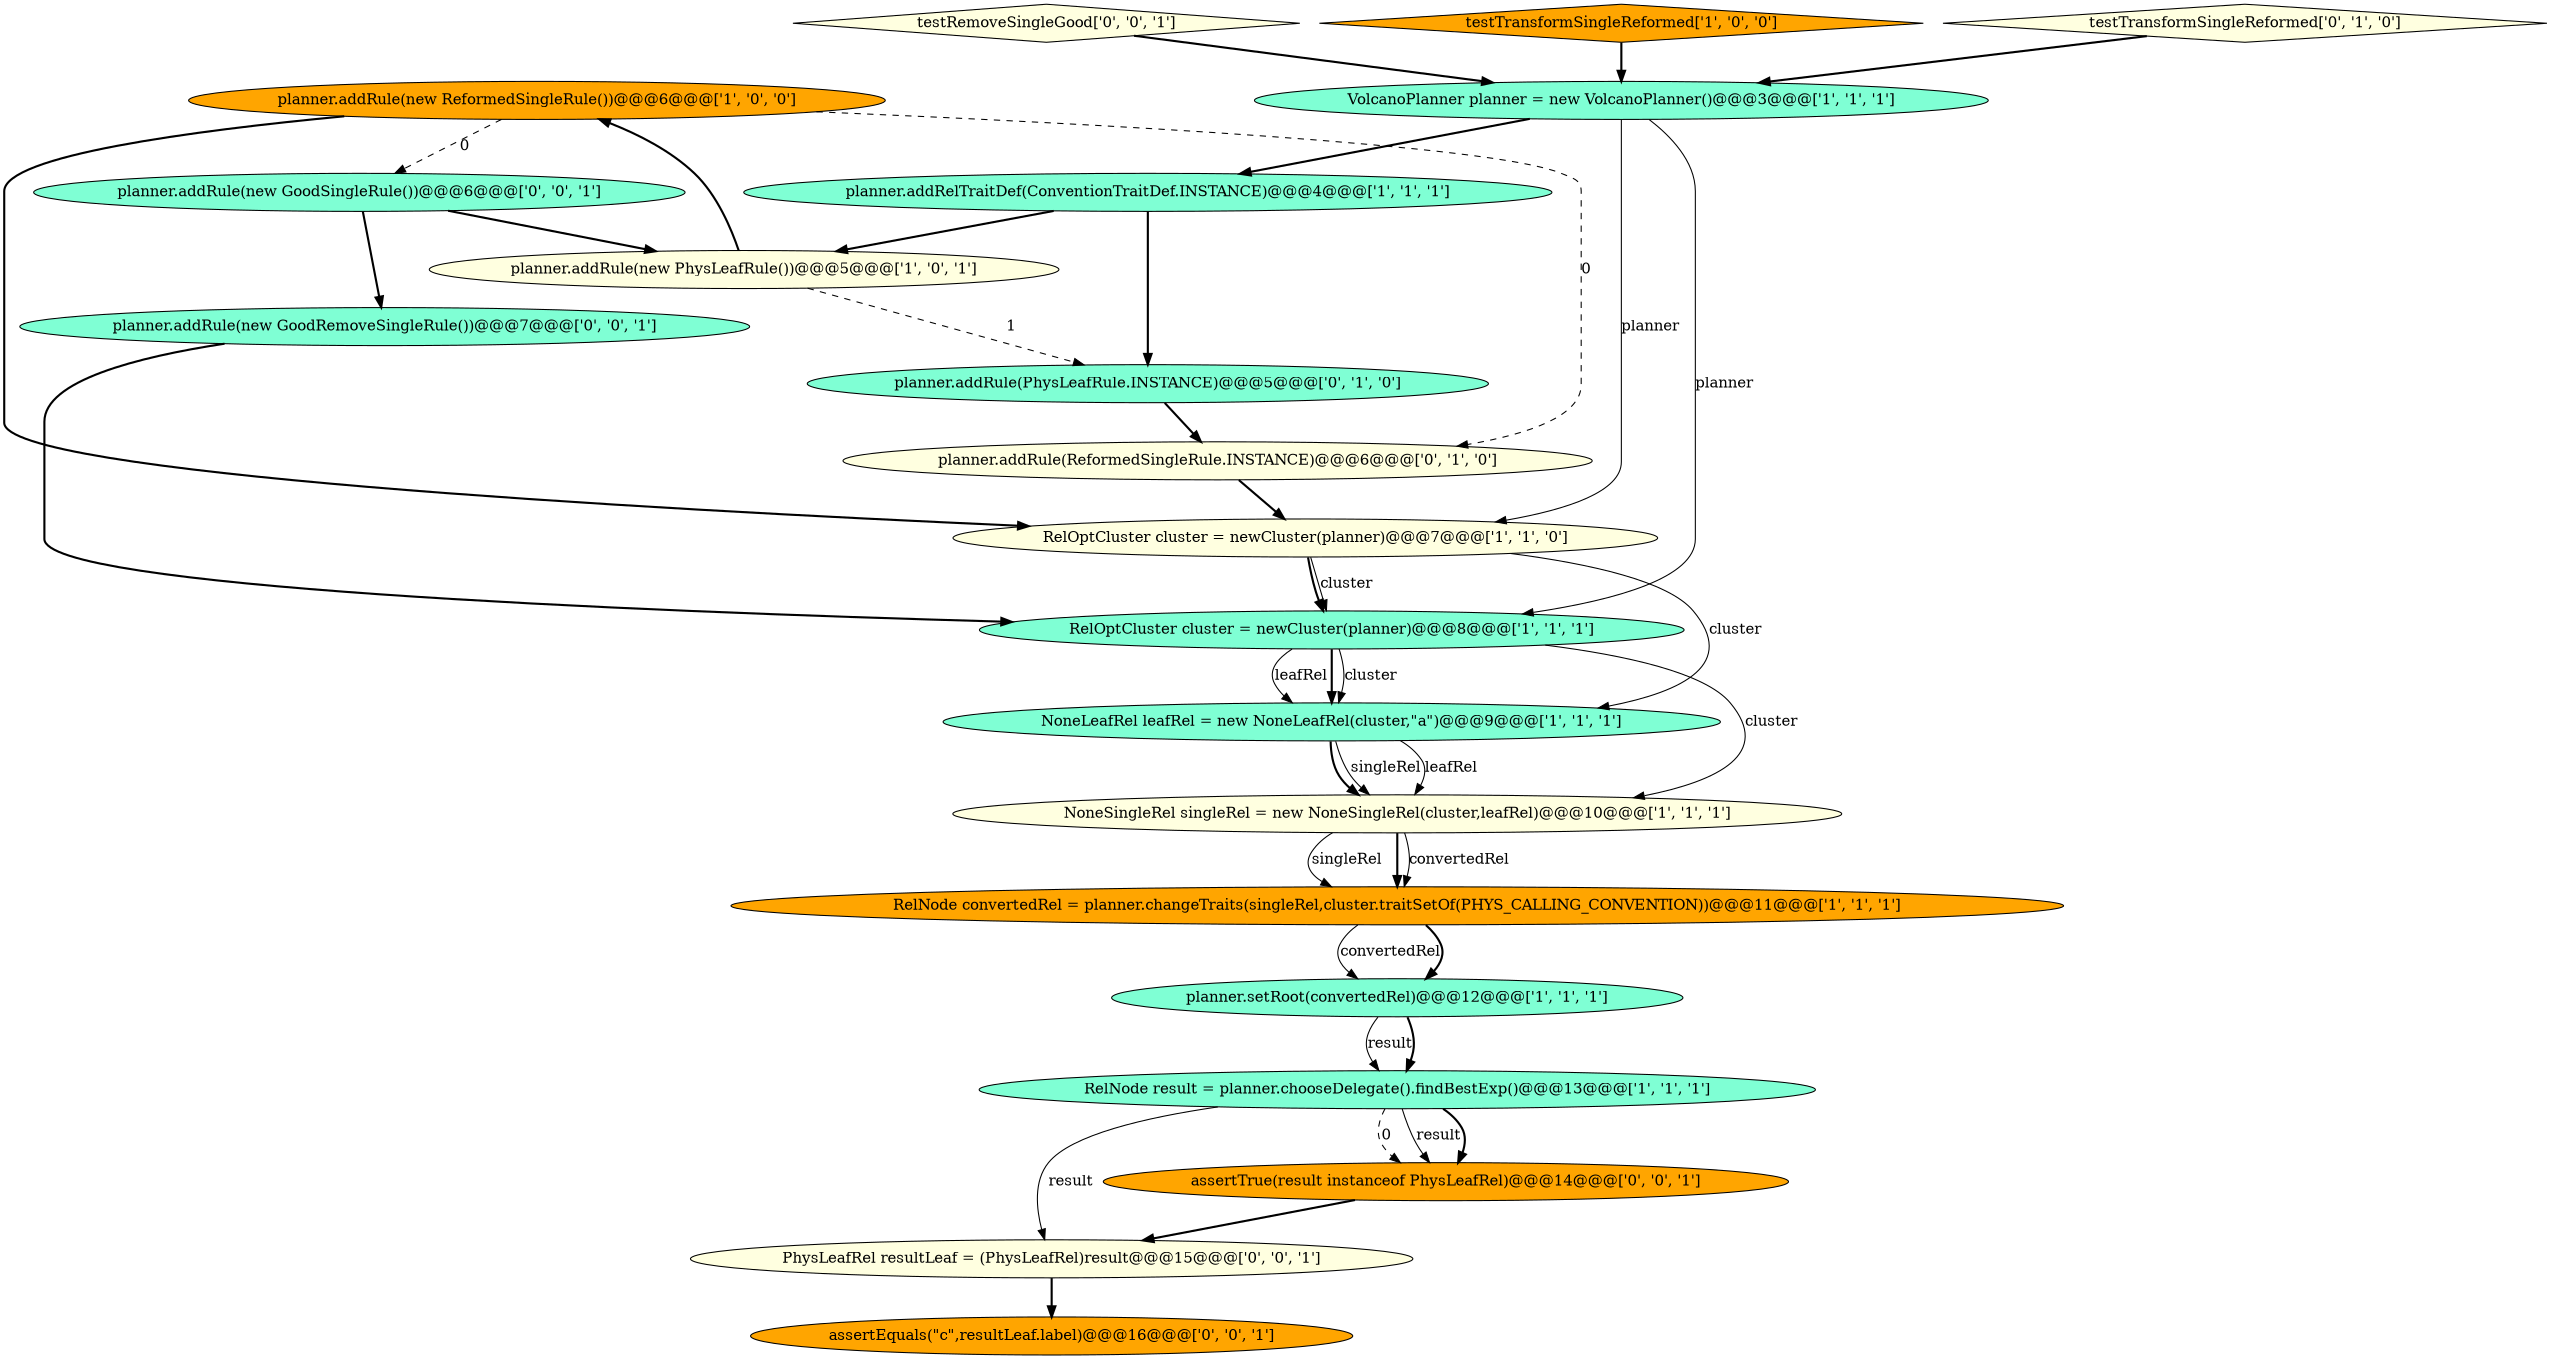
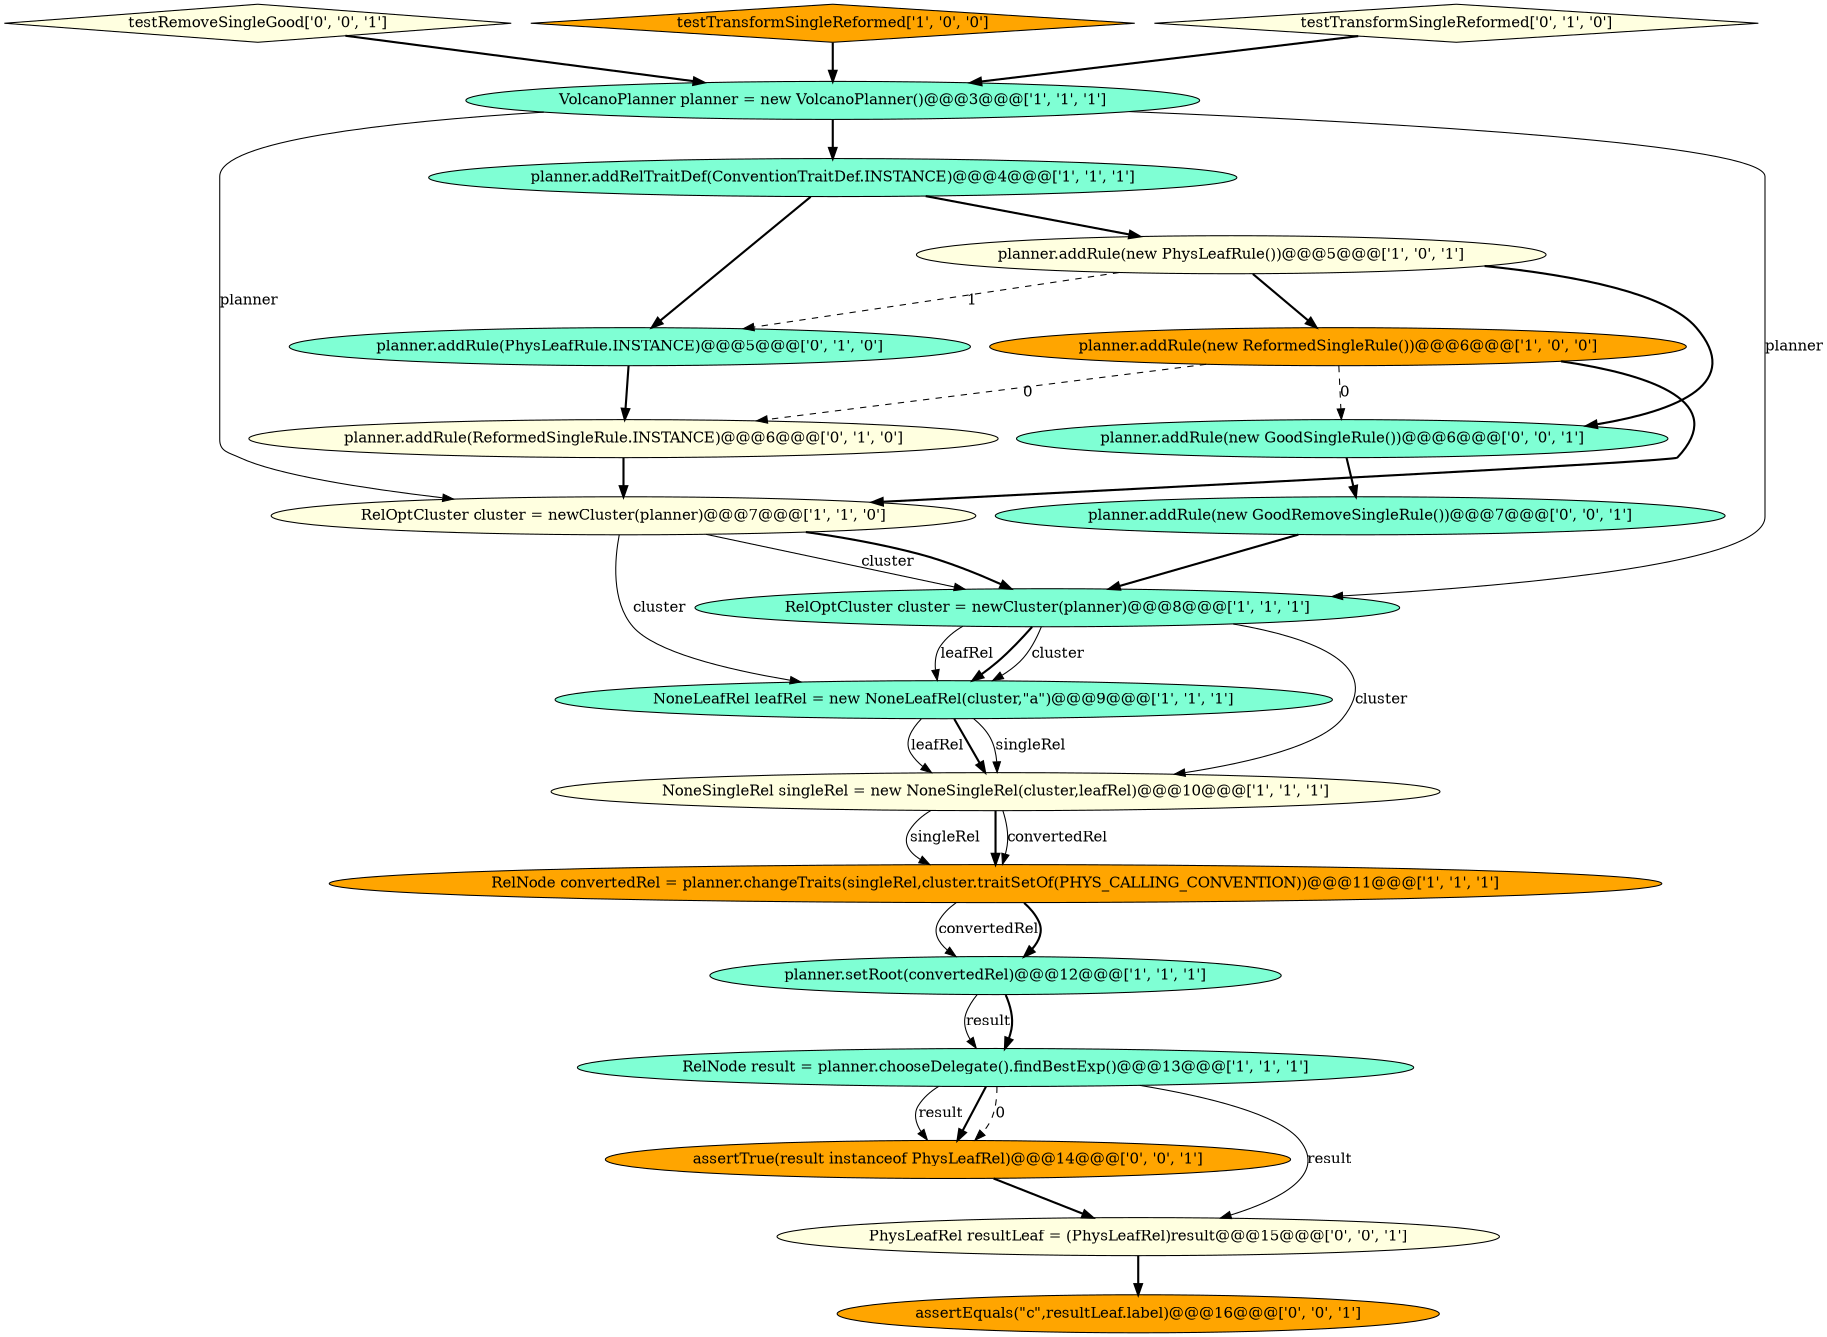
(547, 230) -> (1678, 313)
